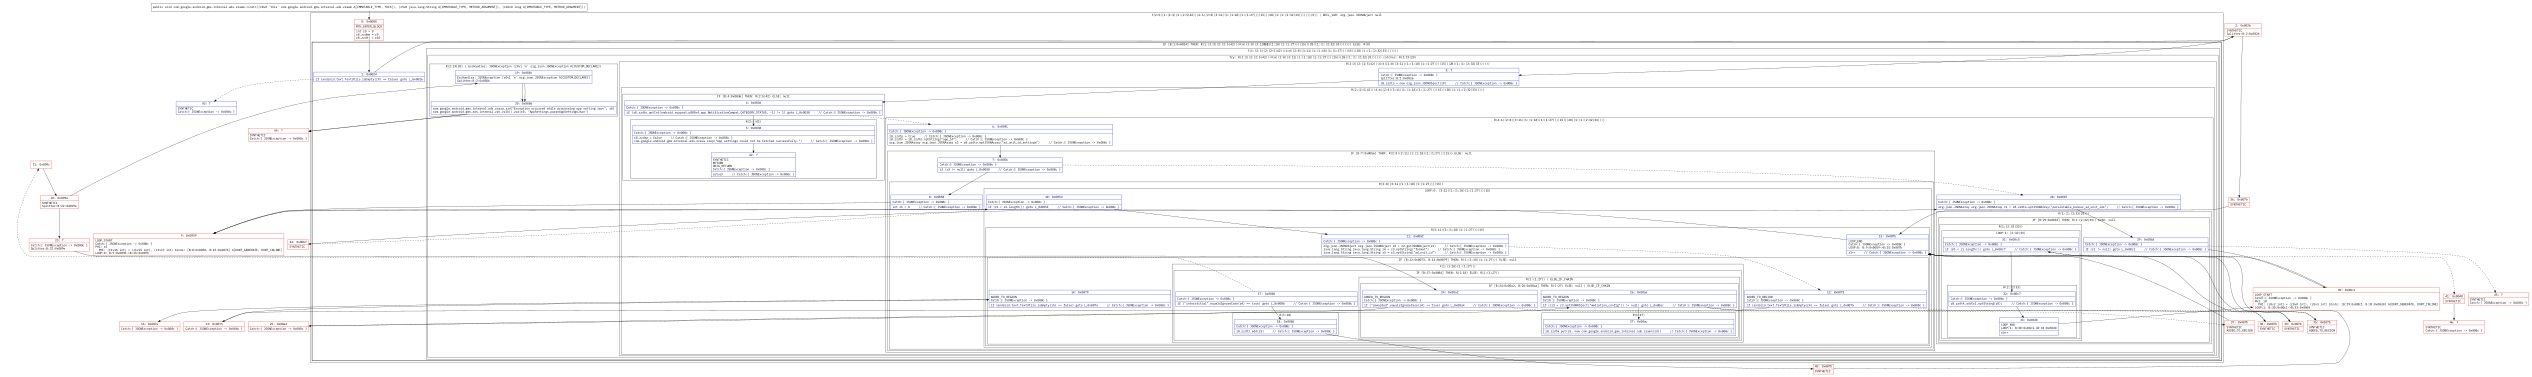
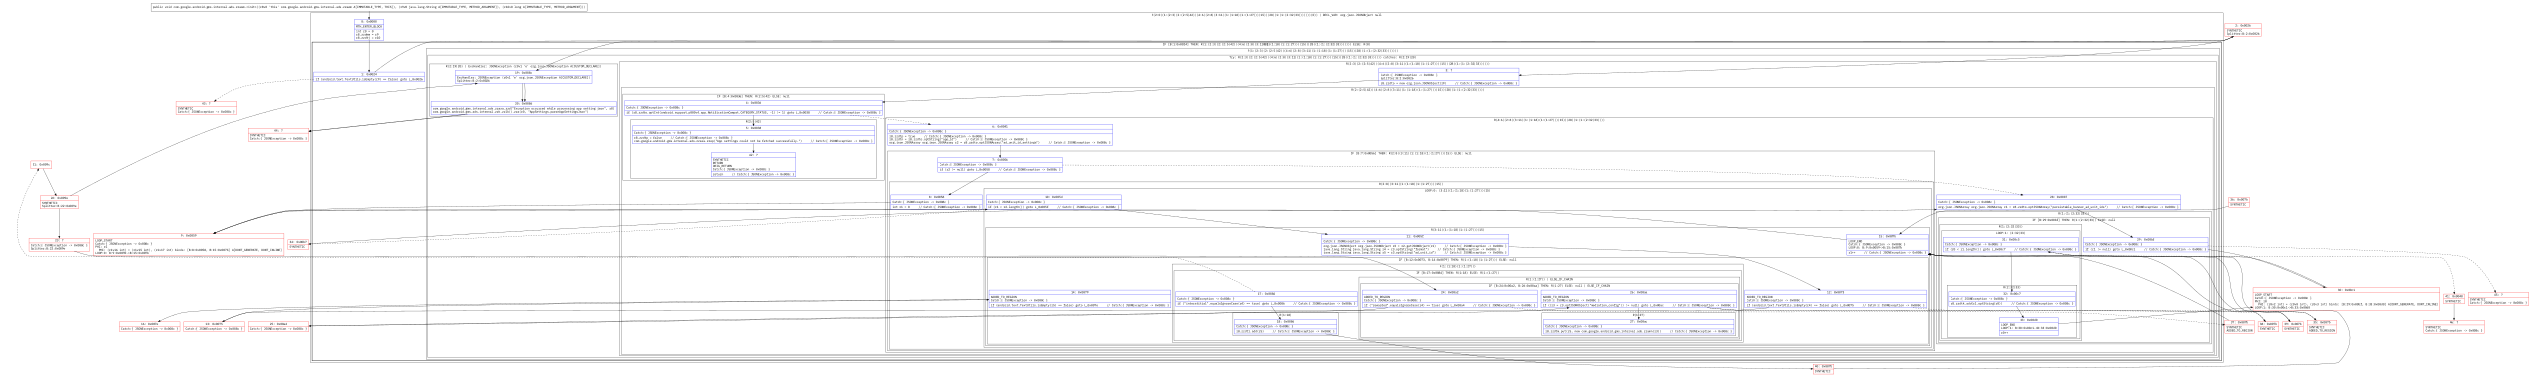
(369, 30) -> (369, 30)
(206, 108) -> (206, 108)
(2241, 116) -> (1384, 41)
(1667, 252) -> (1667, 252)
